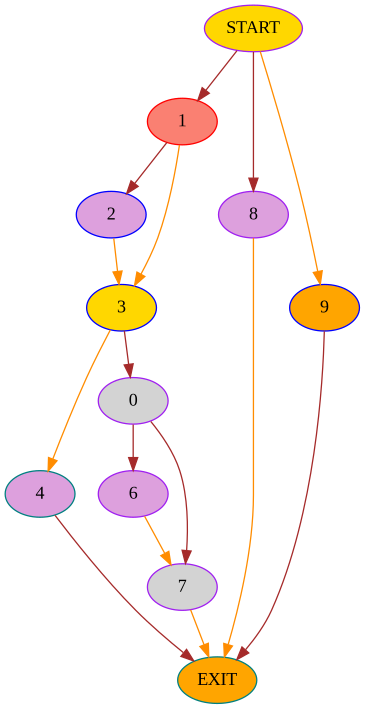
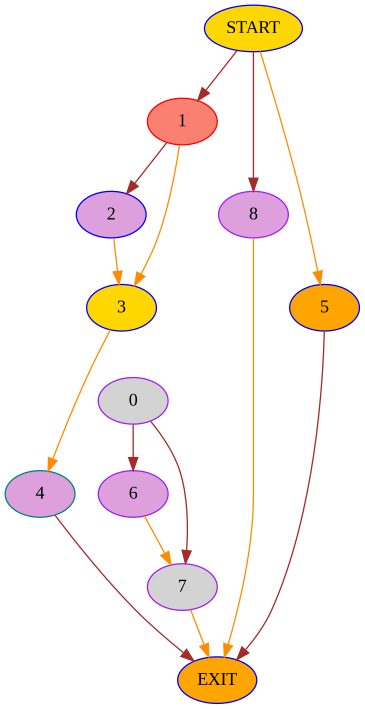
(253, 28) -> (253, 28)
(325, 308) -> (325, 308)
(127, 348) -> none
(217, 680) -> (217, 680)
